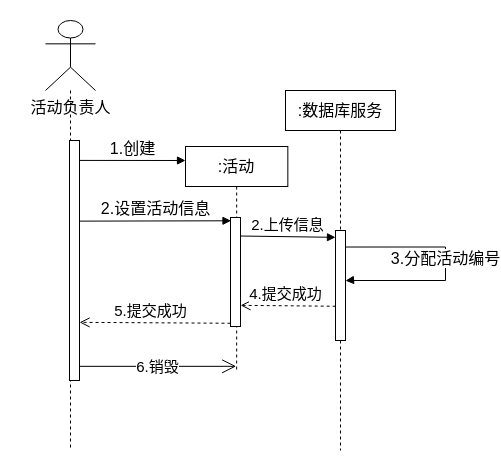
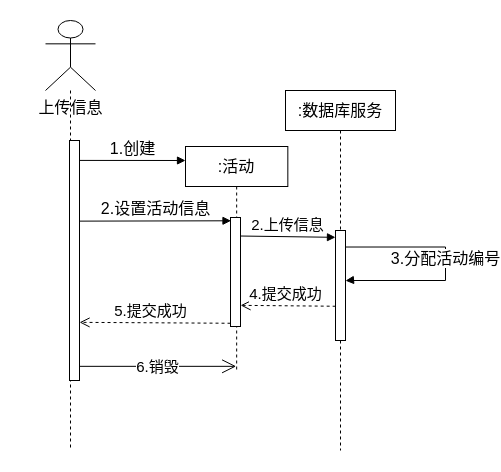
(71, 108) -> (71, 108)
